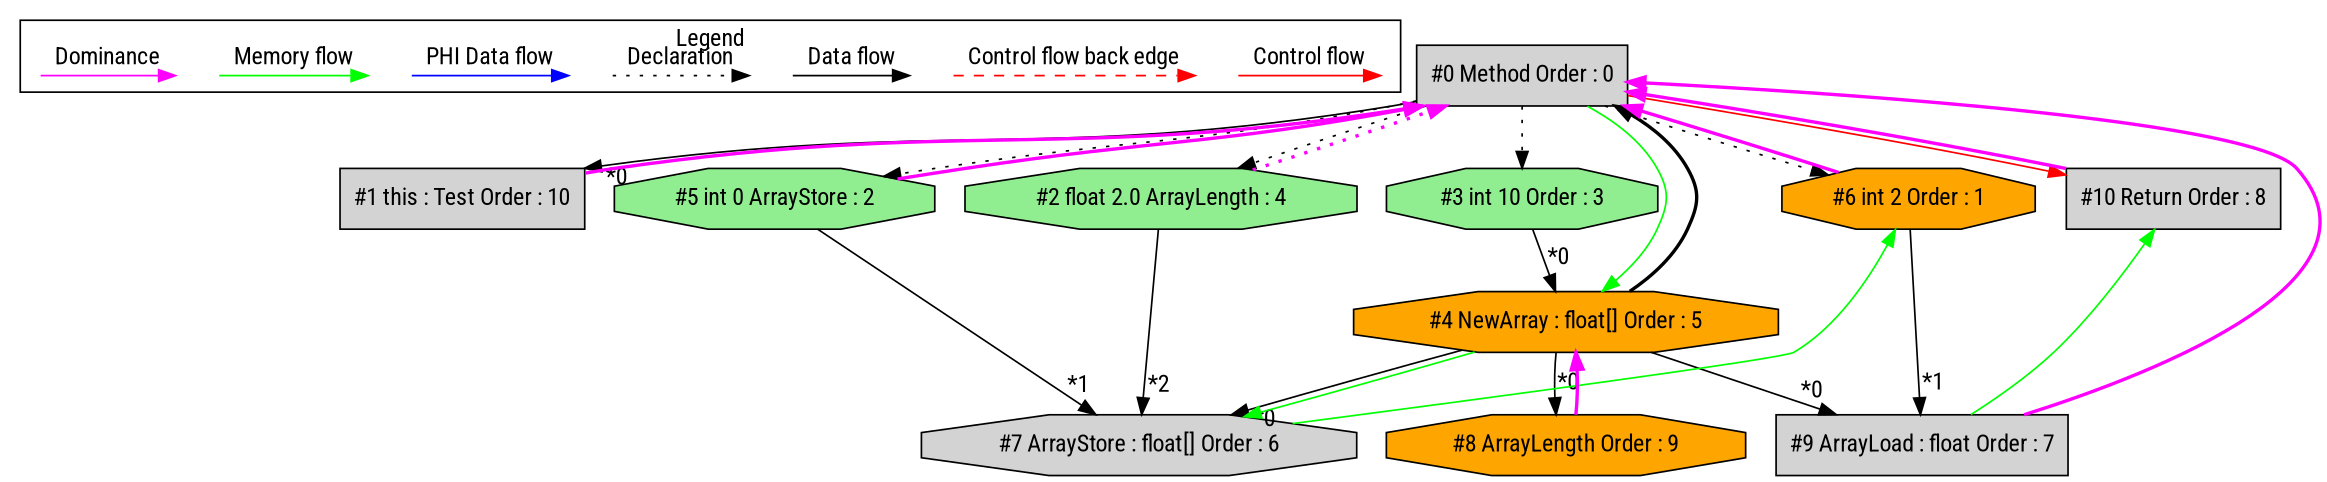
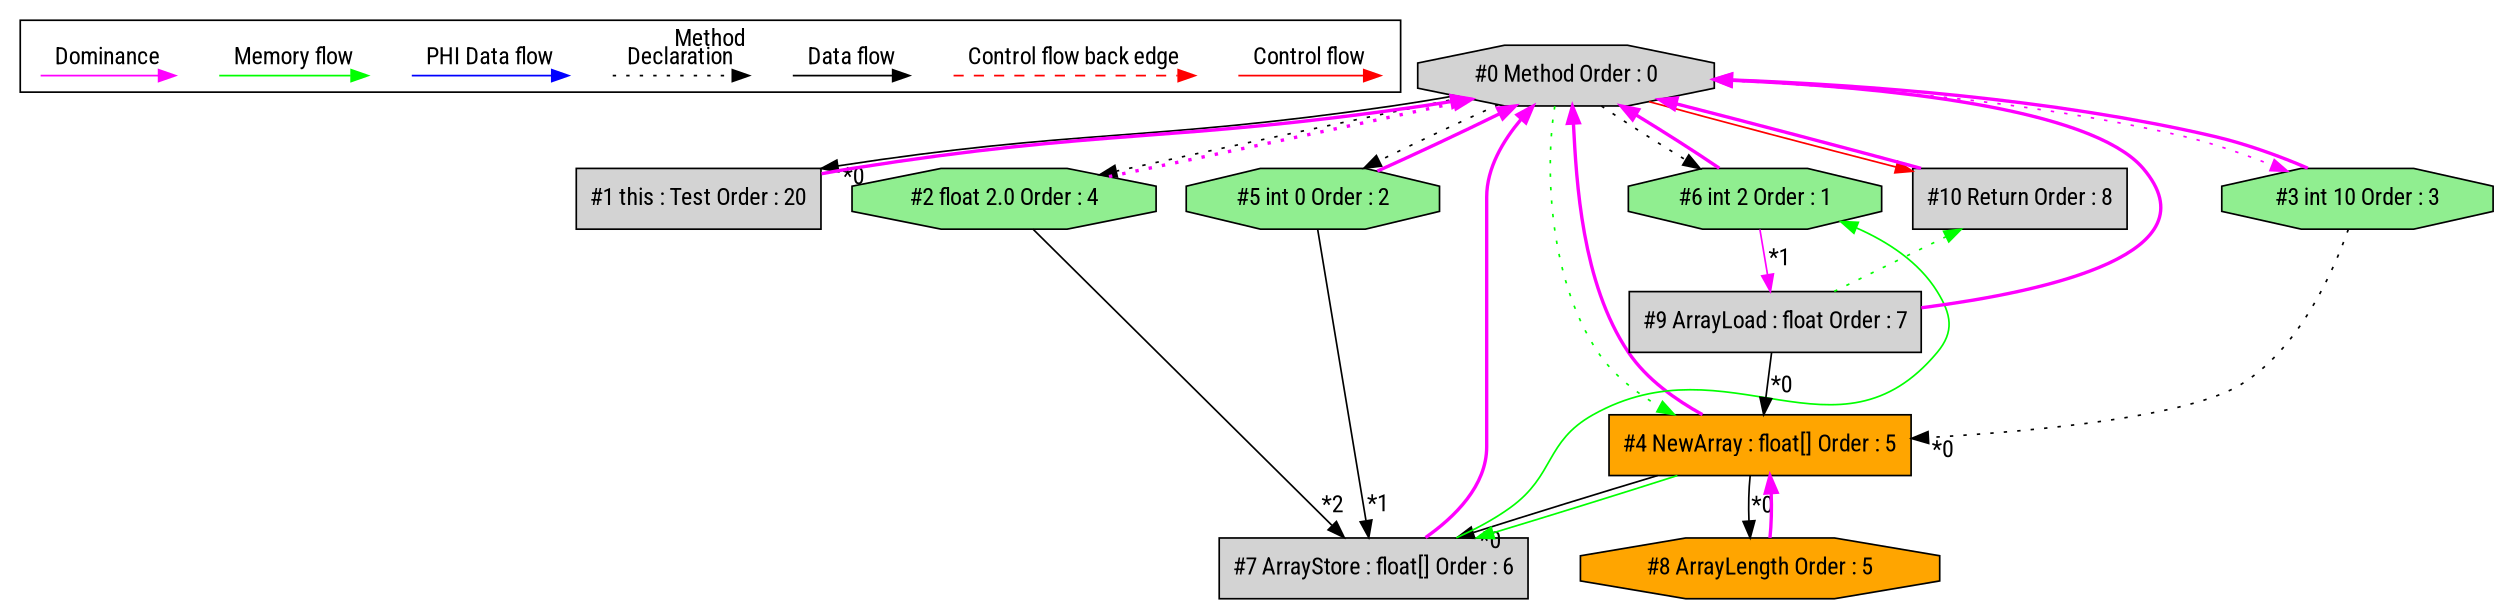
(710, 40) -> (710, 40)
(1522, 76) -> (1566, 76)
none -> (2024, 103)
(1522, 129) -> (1997, 103)
(1664, 185) -> (1564, 274)
(462, 199) -> (699, 199)
(775, 199) -> (1313, 199)
(1161, 199) -> (1004, 199)
(1909, 199) -> (1755, 199)
(1696, 202) -> (1599, 289)
(1541, 253) -> (2182, 406)
(1915, 313) -> (1764, 252)
(1566, 322) -> (1760, 445)
none -> (1487, 335)
(2067, 339) -> (1890, 264)
(1736, 381) -> (1769, 375)
(1139, 445) -> (1374, 568)
(1566, 445) -> (1760, 568)
